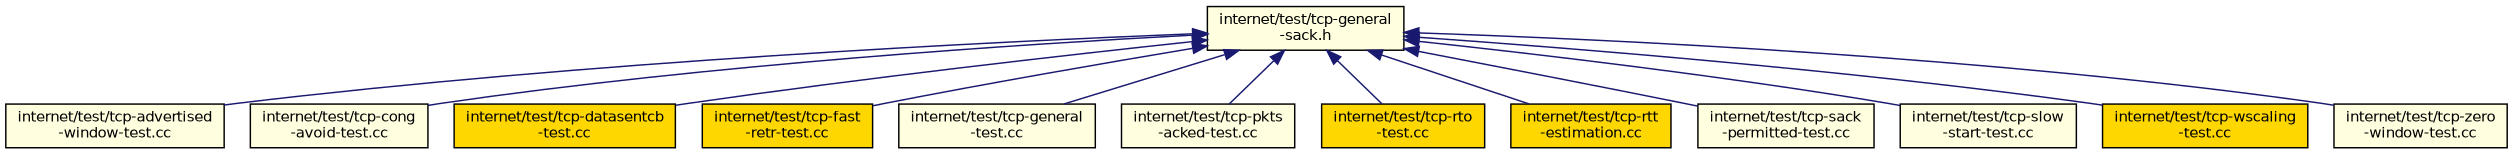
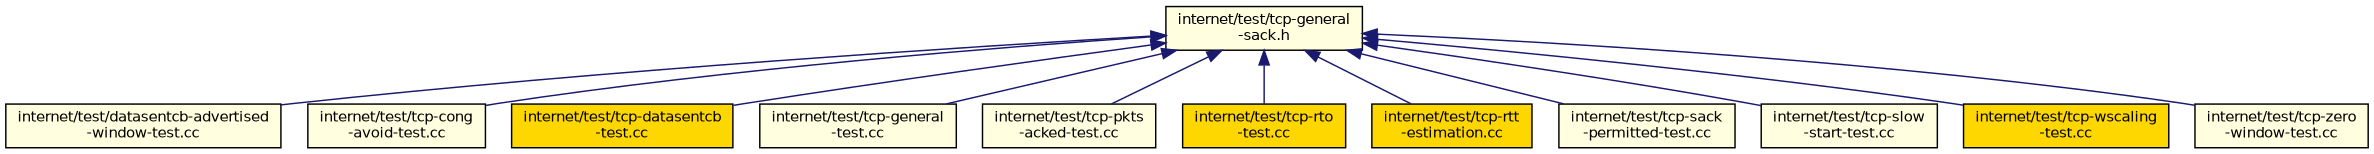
(115, 126) -> (143, 126)
(787, 126) -> none
